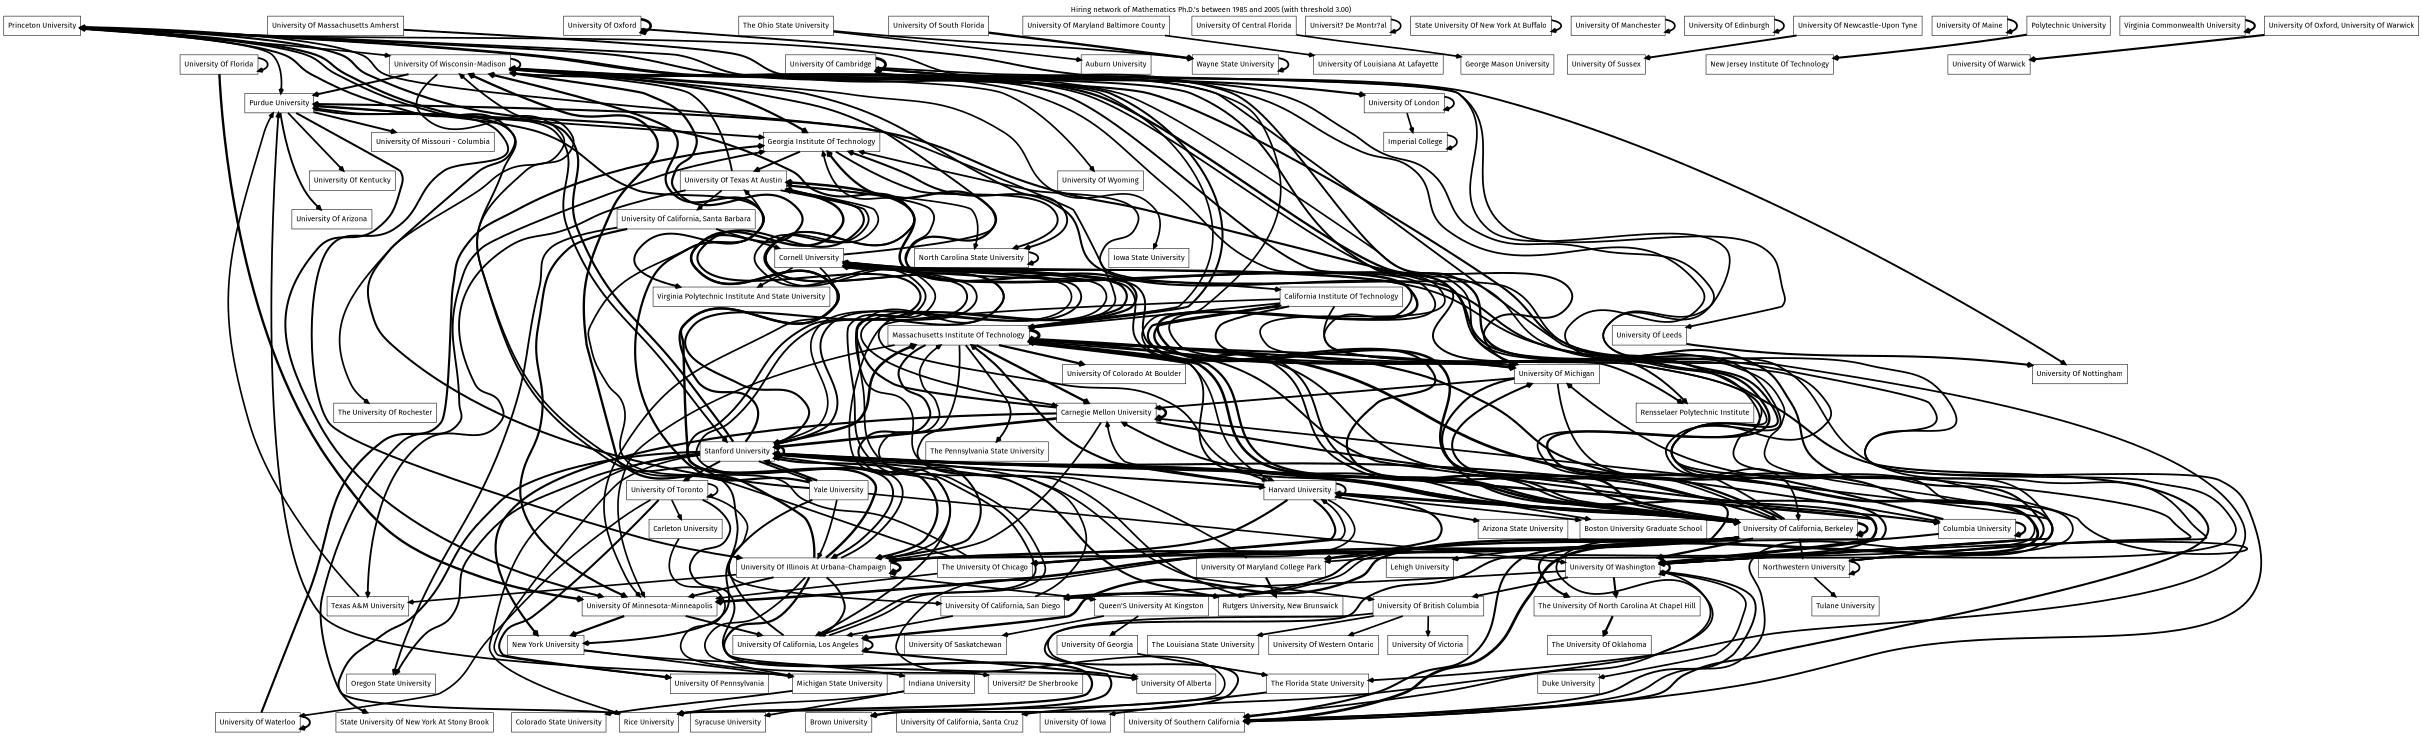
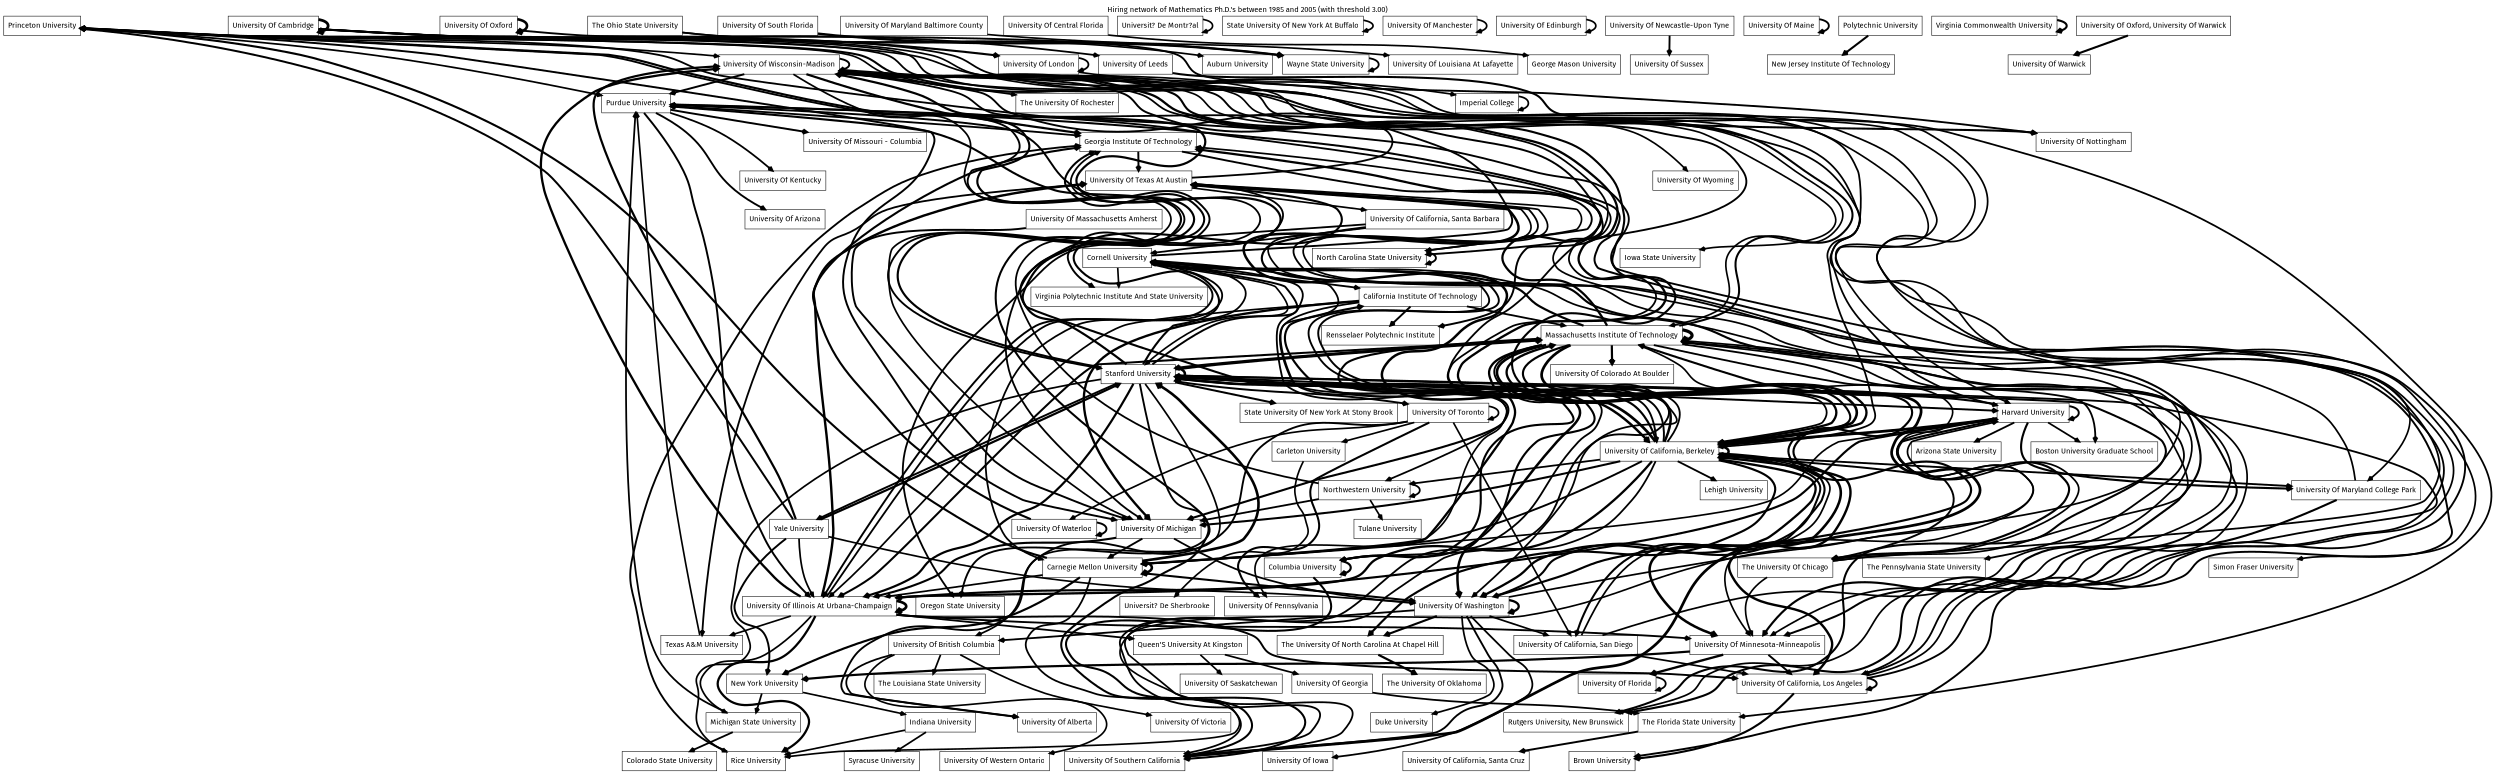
none -> (1360, 352)
(301, 413) -> (1696, 662)
none -> (2253, 568)
